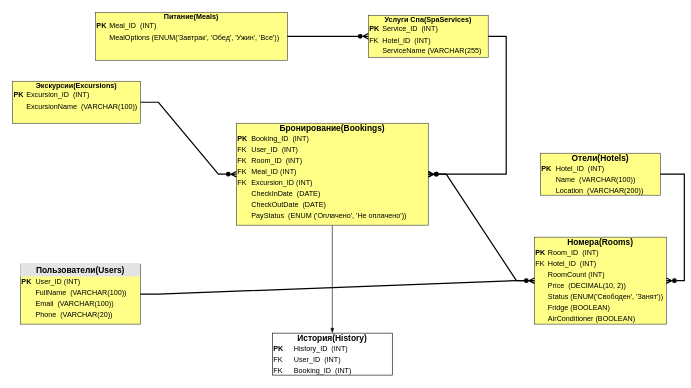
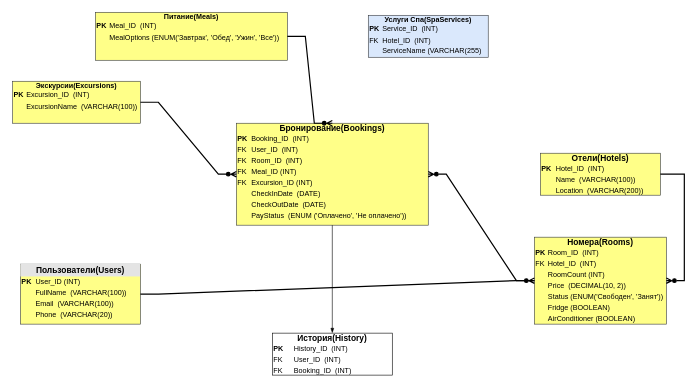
(330, 36) -> (310, 82)
(428, 36) -> (428, 36)
(506, 124) -> none
